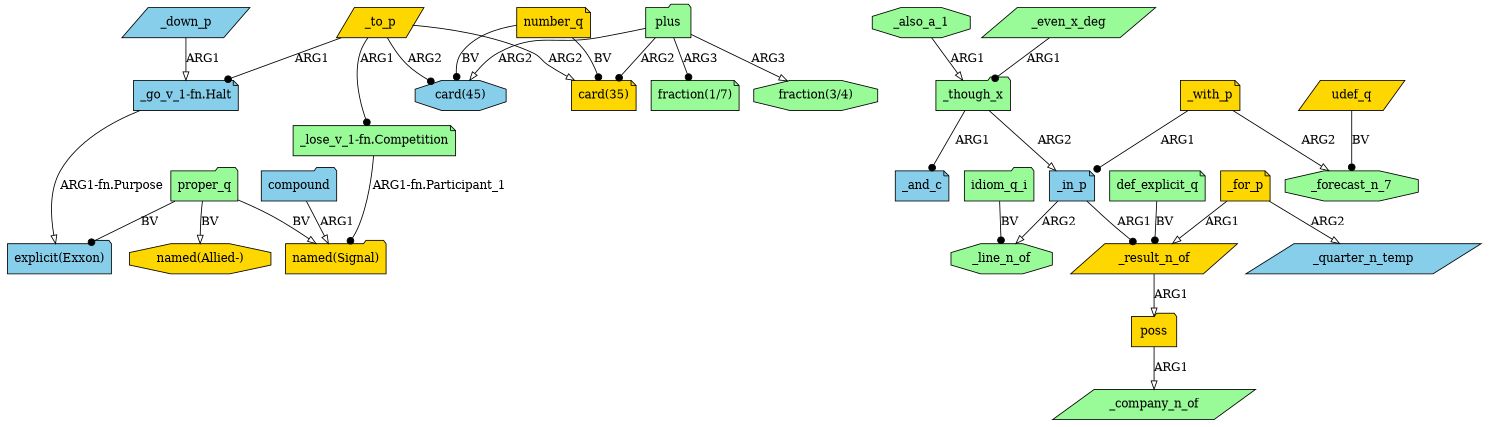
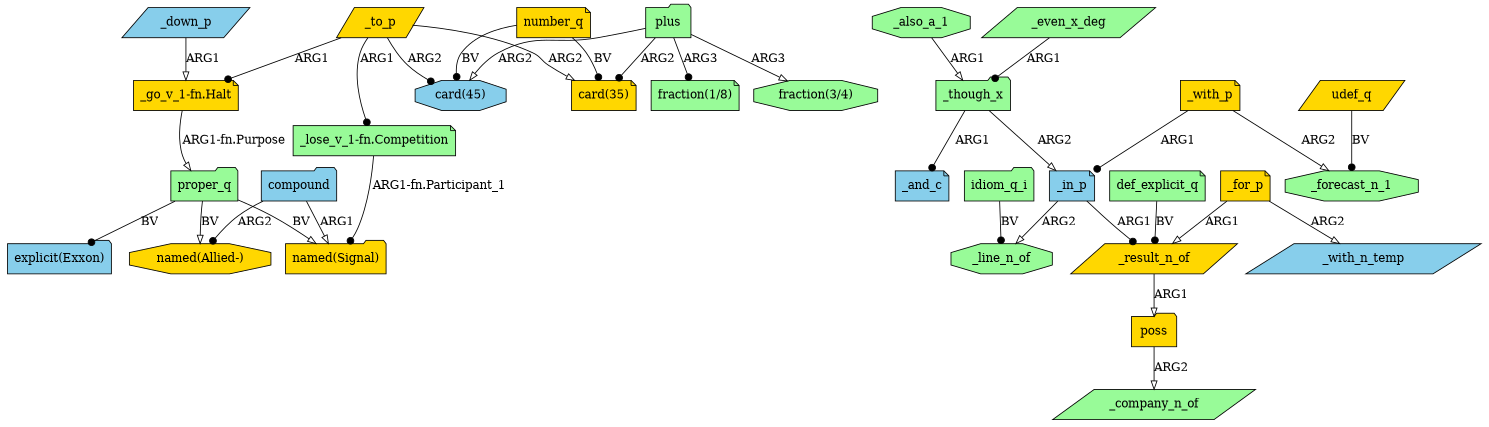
(186, 95) -> (186, 95)
(695, 95) -> (695, 95)
(71, 156) -> (180, 138)
(1352, 186) -> (1352, 186)
none -> (237, 217)
(1363, 259) -> (1363, 259)
(1171, 368) -> (1171, 368)
